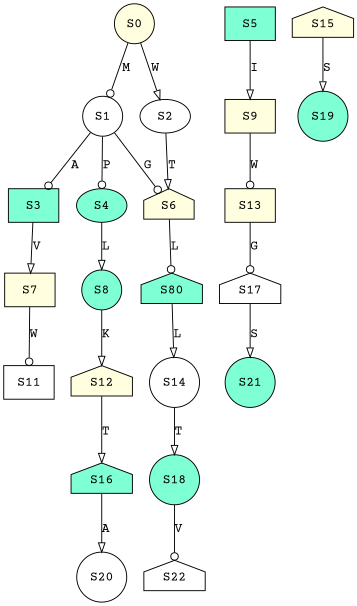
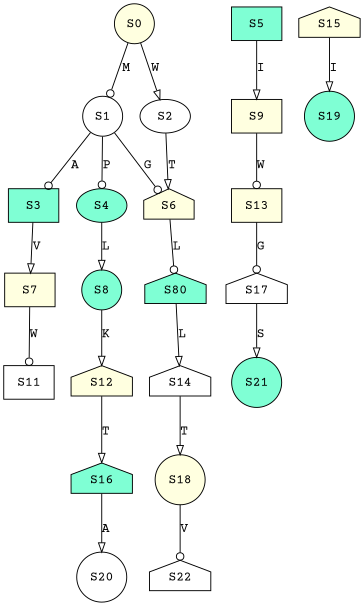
(327, 68) -> (334, 68)
(175, 382) -> (180, 382)
(175, 480) -> (180, 480)
